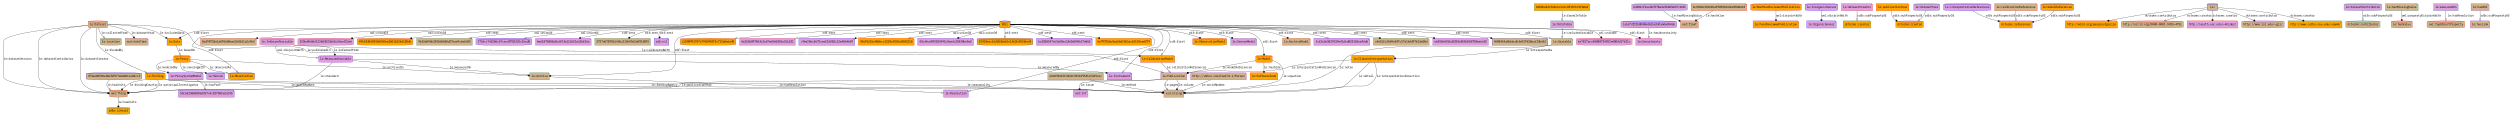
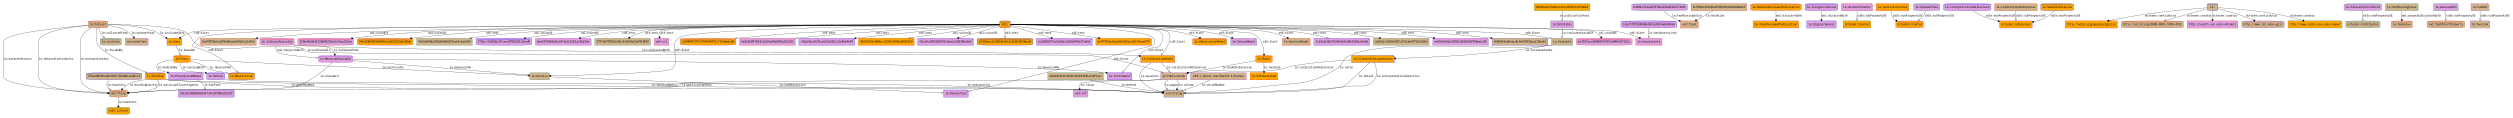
(1574, 16) -> (1574, 16)
(2461, 16) -> (2461, 16)
(763, 26) -> (763, 26)
(662, 42) -> (662, 42)
(1314, 68) -> (1314, 68)
(1218, 76) -> (1218, 76)
(1246, 87) -> (1142, 82)
